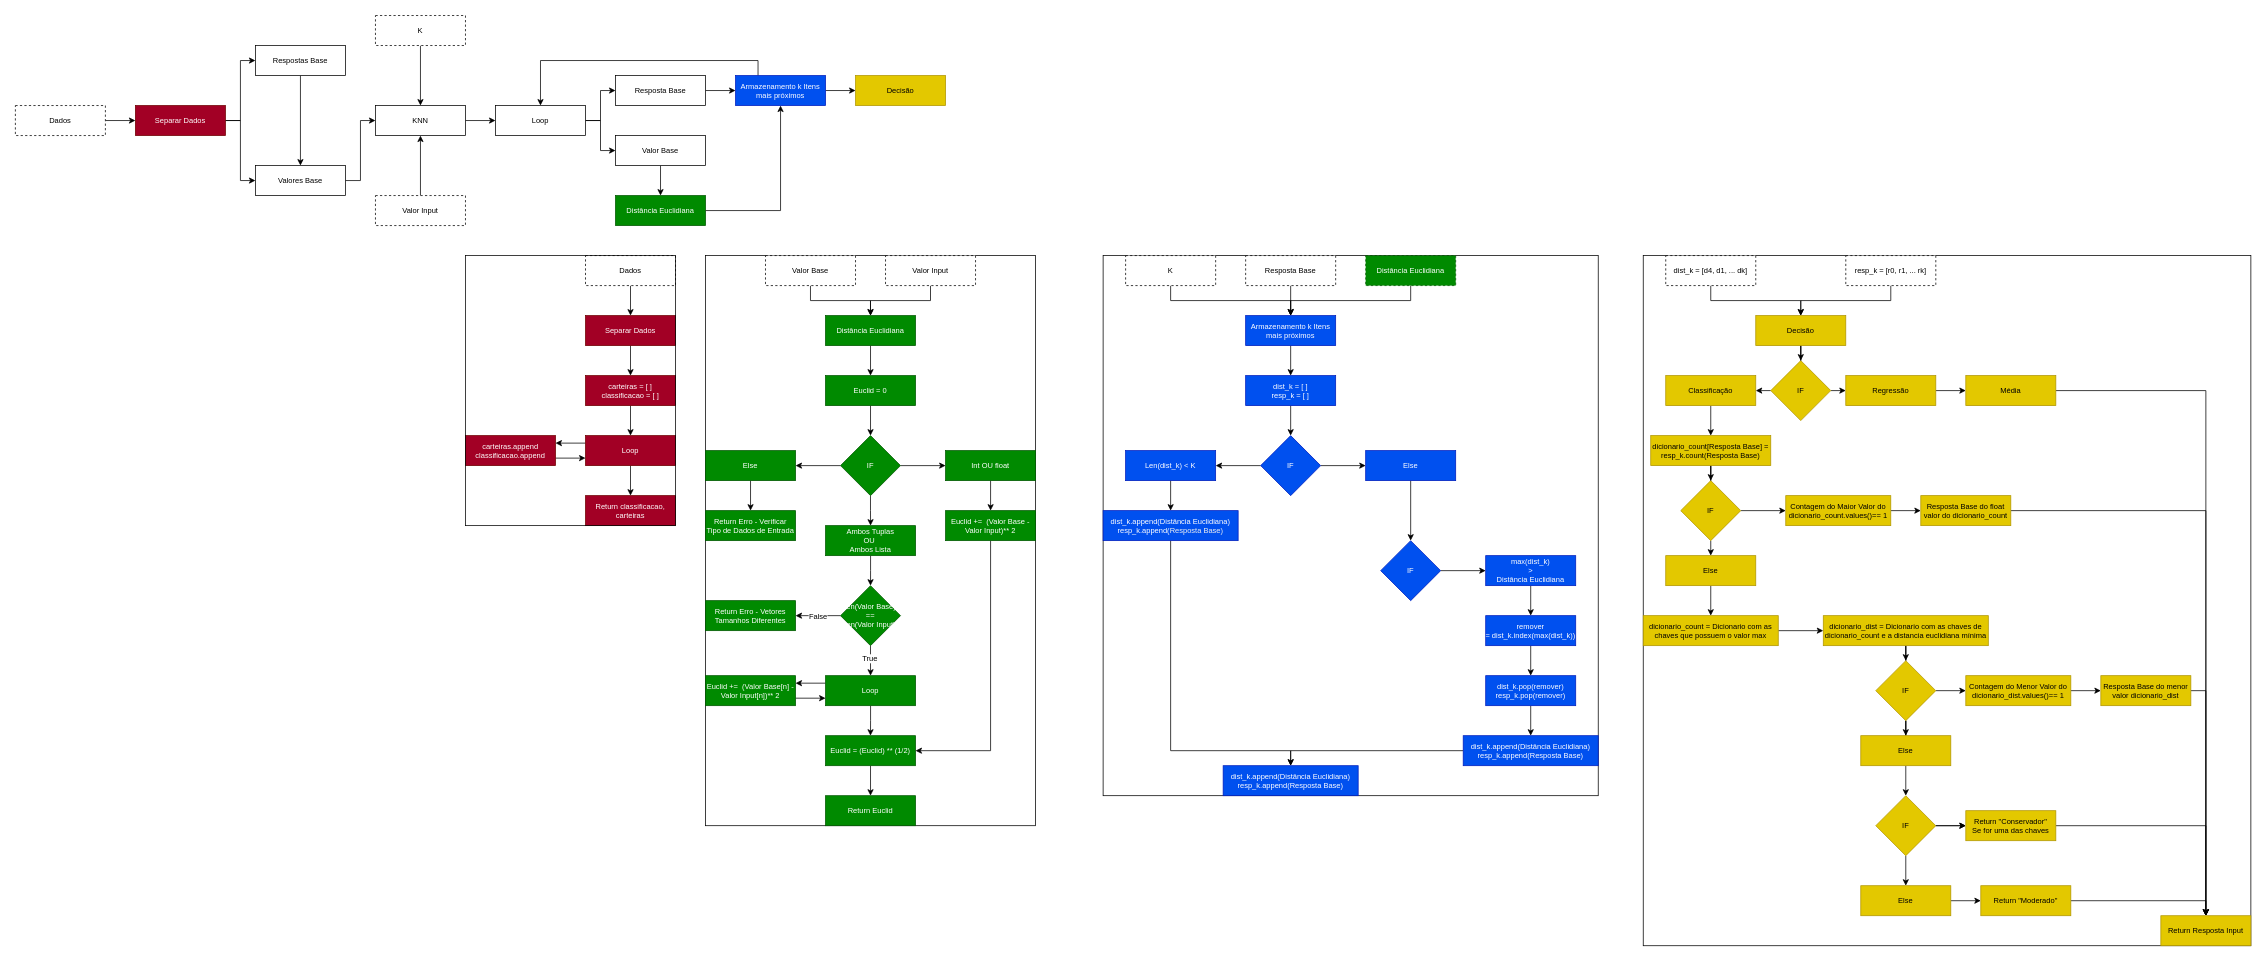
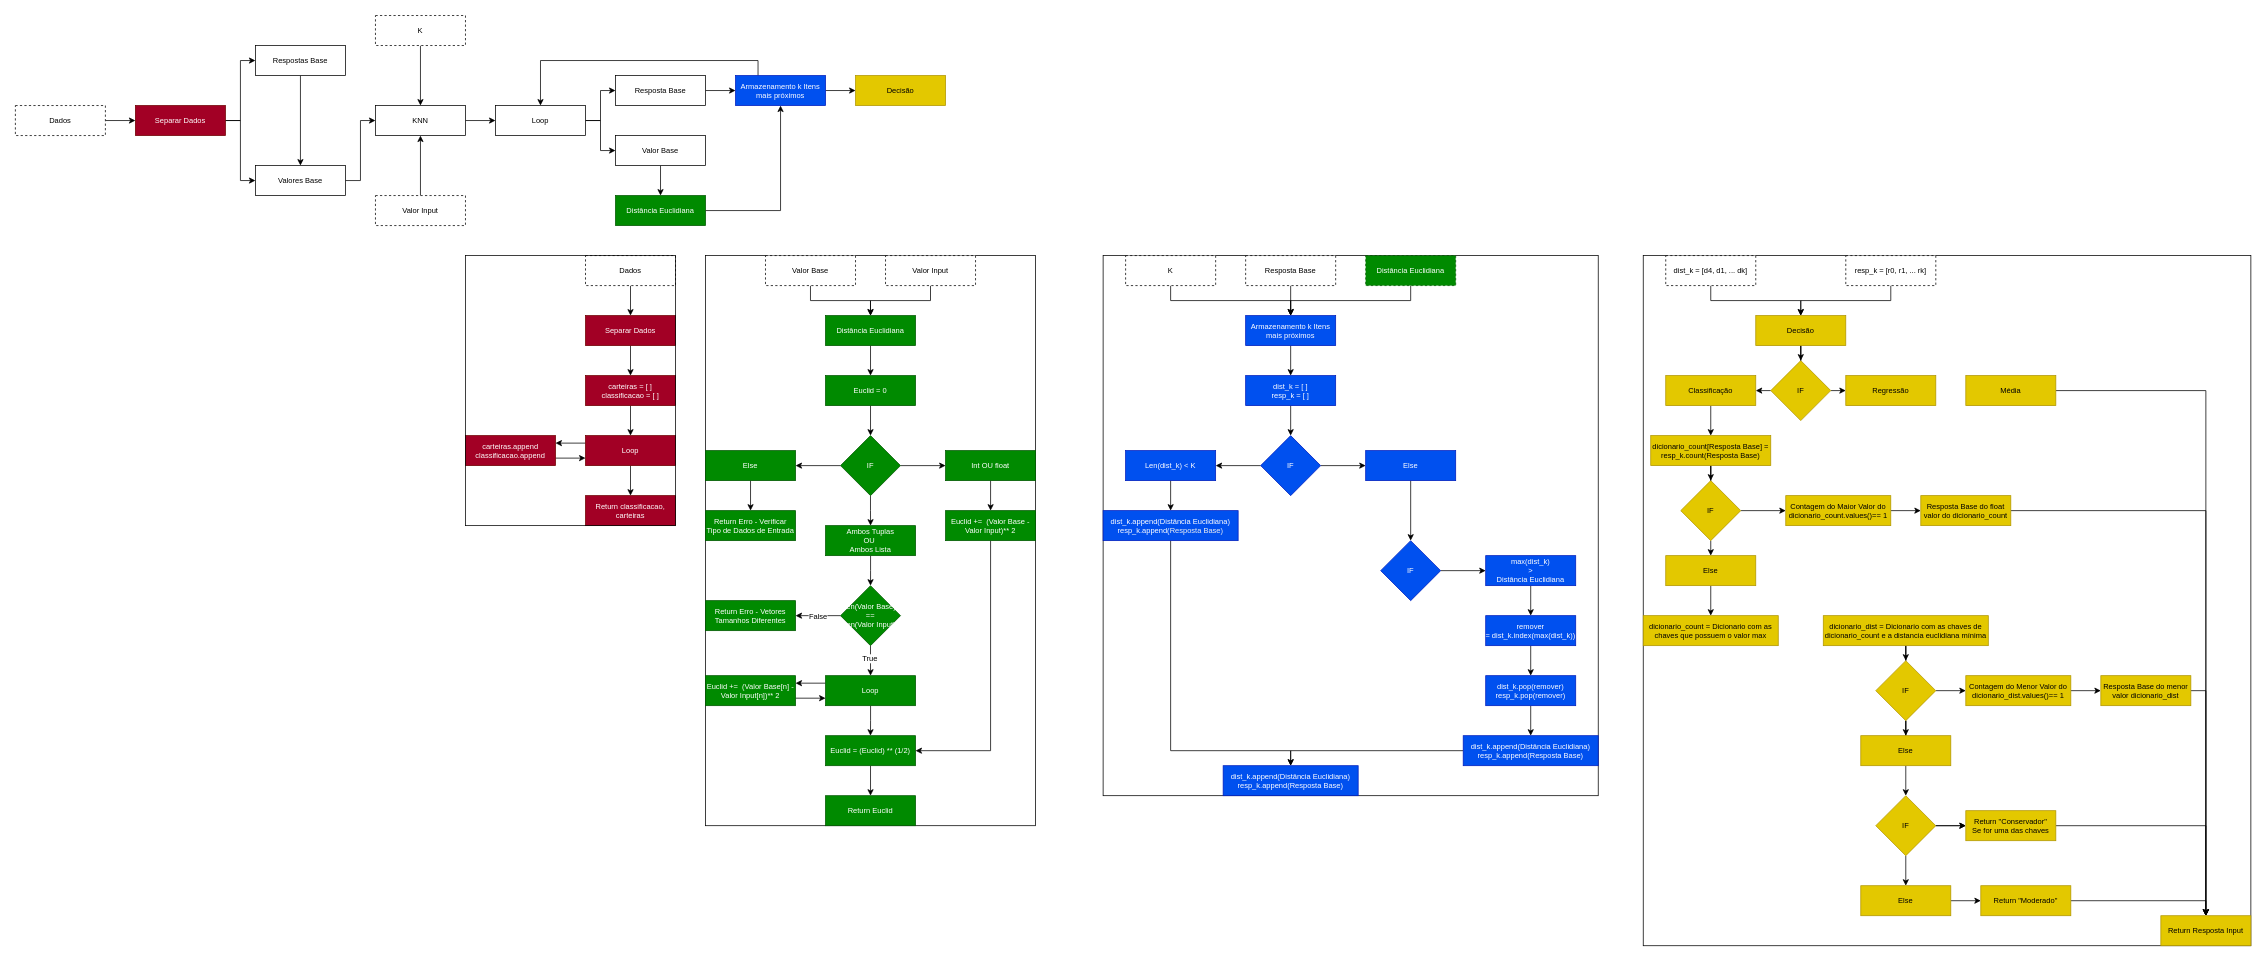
(1947, 390) -> none
(1798, 630) -> none
